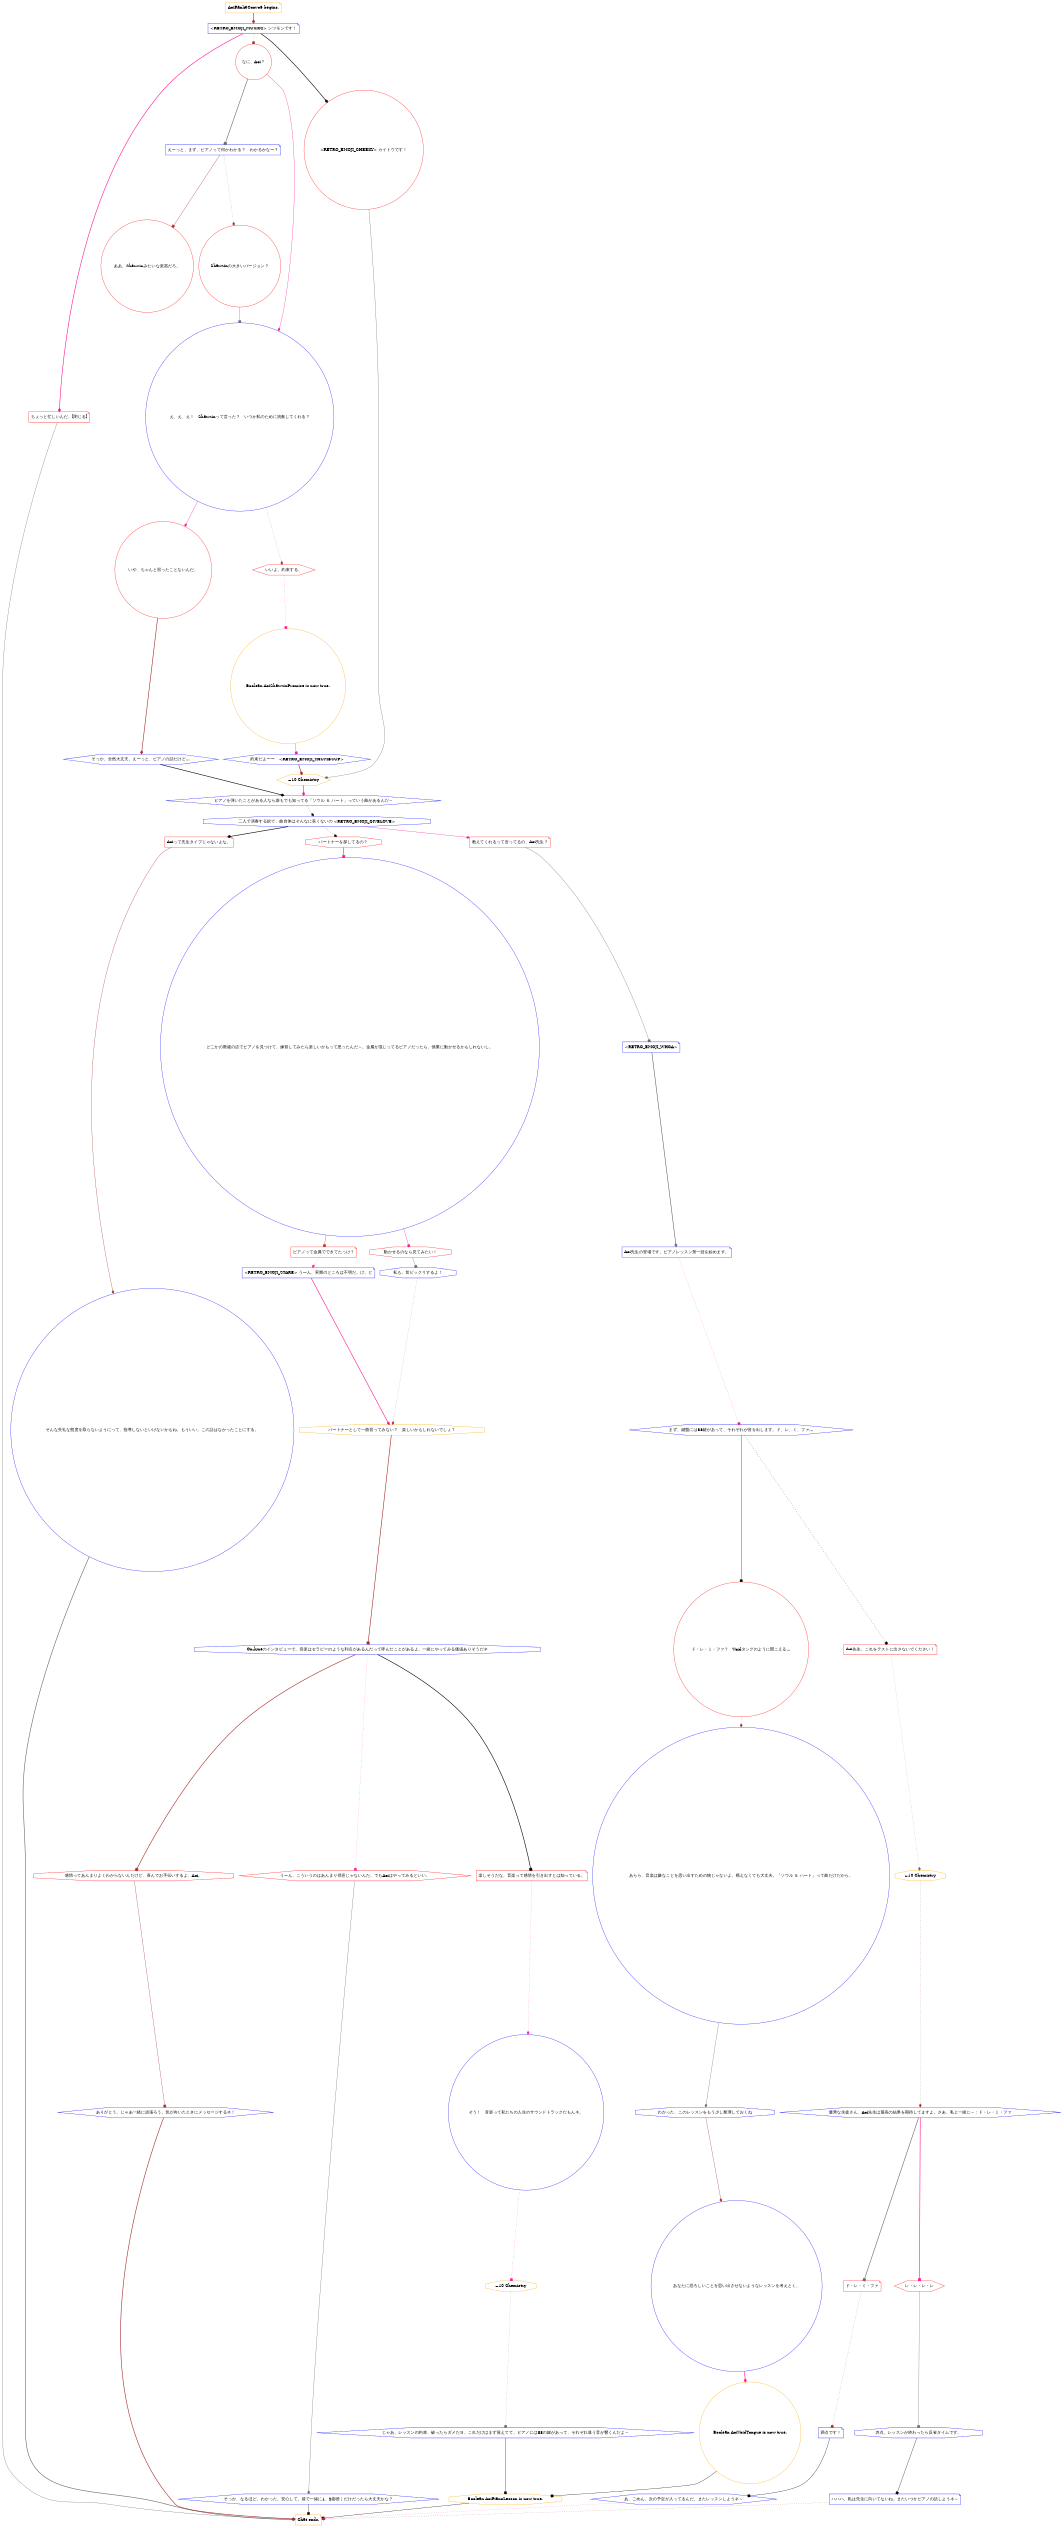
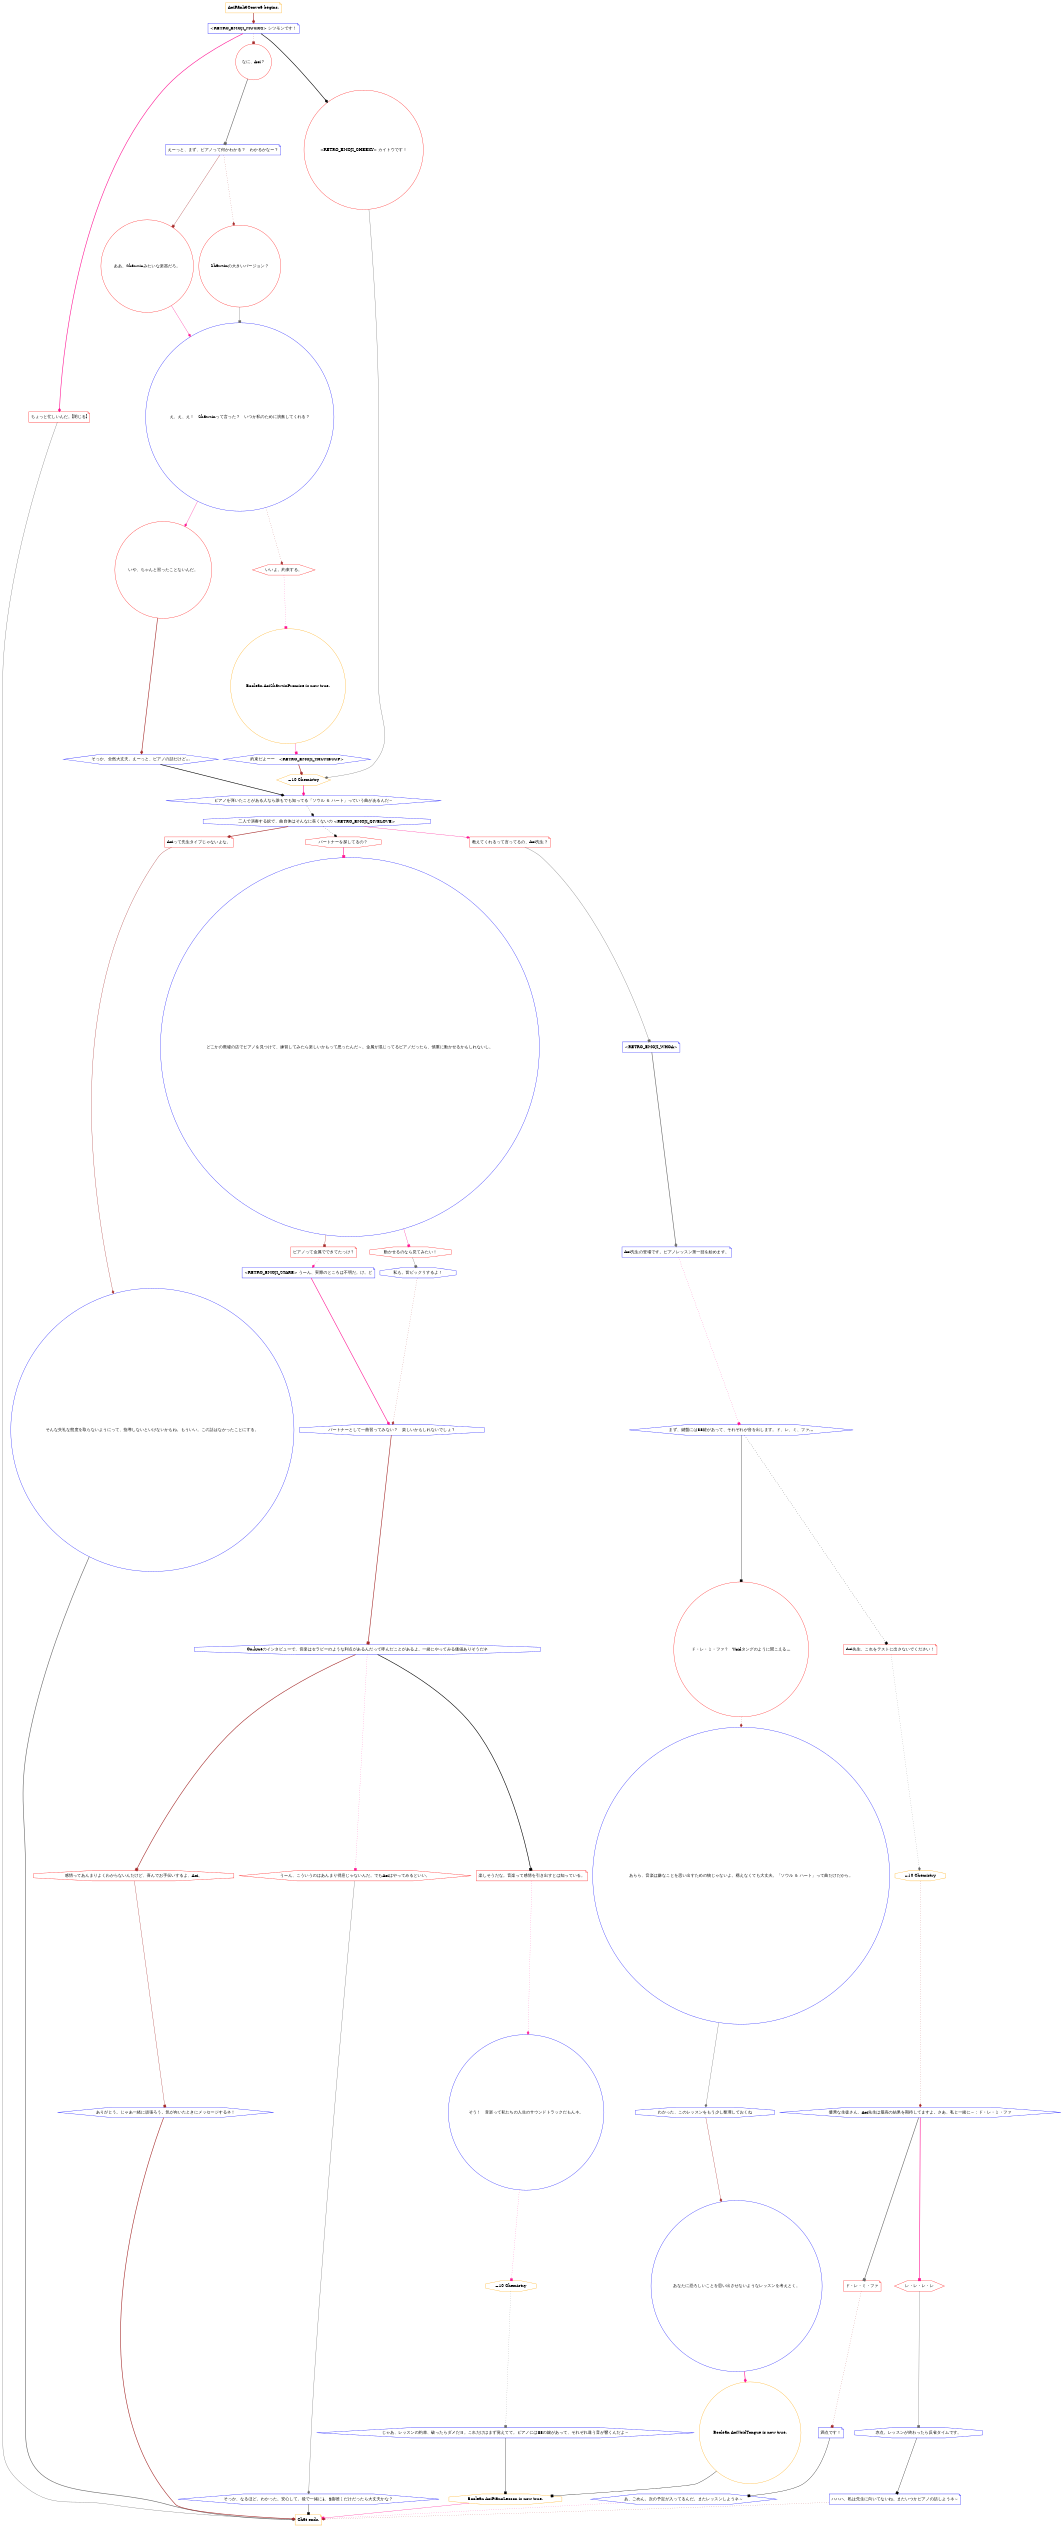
(294, 197) -> (180, 320)
(260, 831) -> (260, 831)
(392, 1430) -> (392, 1430)
(397, 2511) -> (397, 2511)
